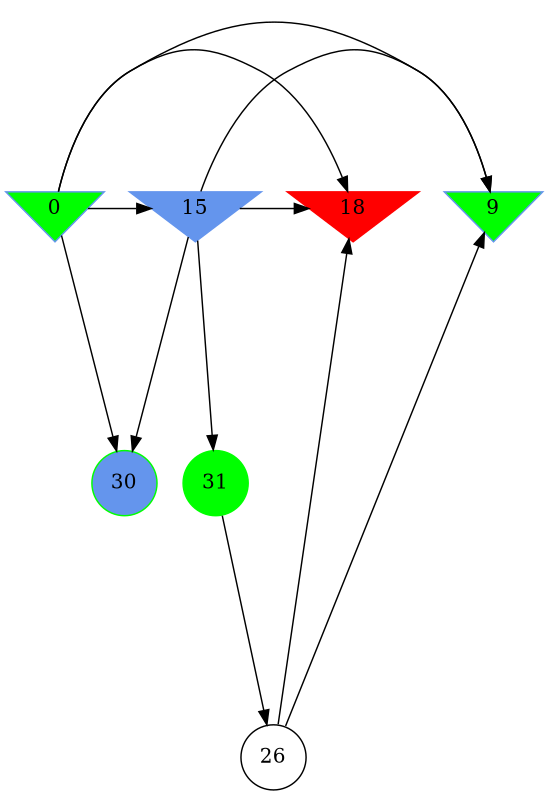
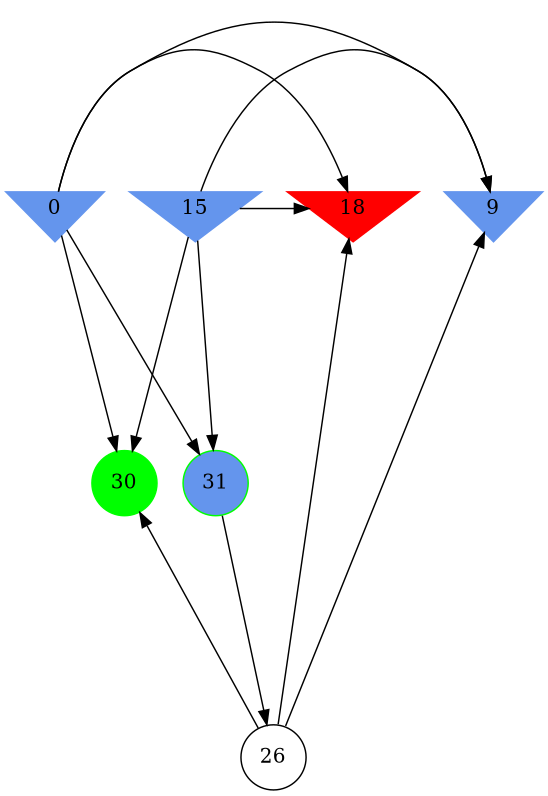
(55, 209) -> (55, 209)
(112, 209) -> (129, 336)
(494, 209) -> (494, 209)
(124, 483) -> (124, 483)
(216, 483) -> (216, 483)
none -> (203, 627)
